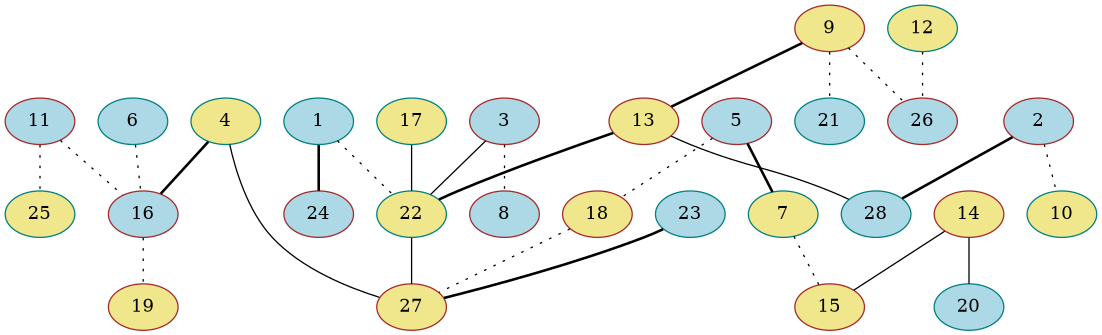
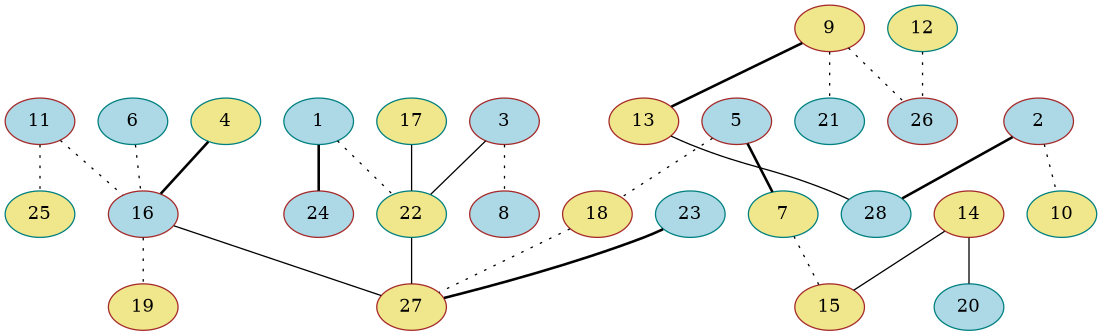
(525, 164) -> none
(280, 245) -> (278, 261)
